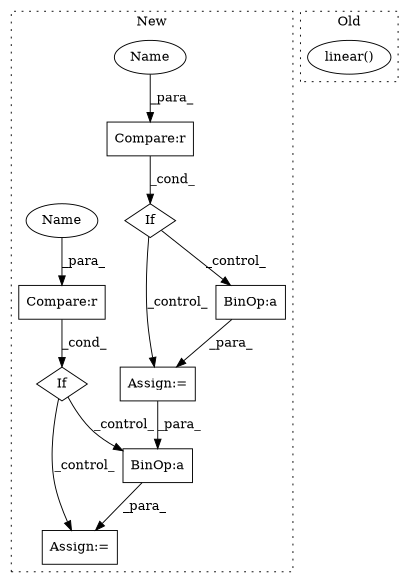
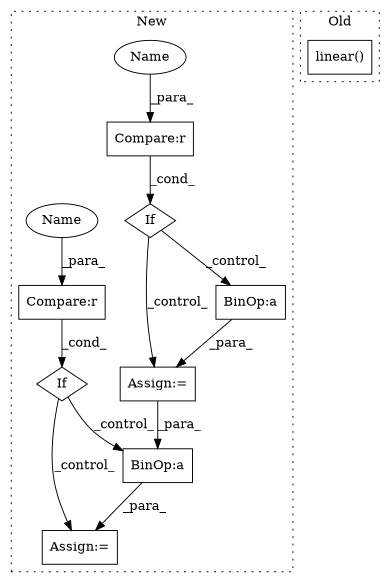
(349, 57) -> (340, 57)
